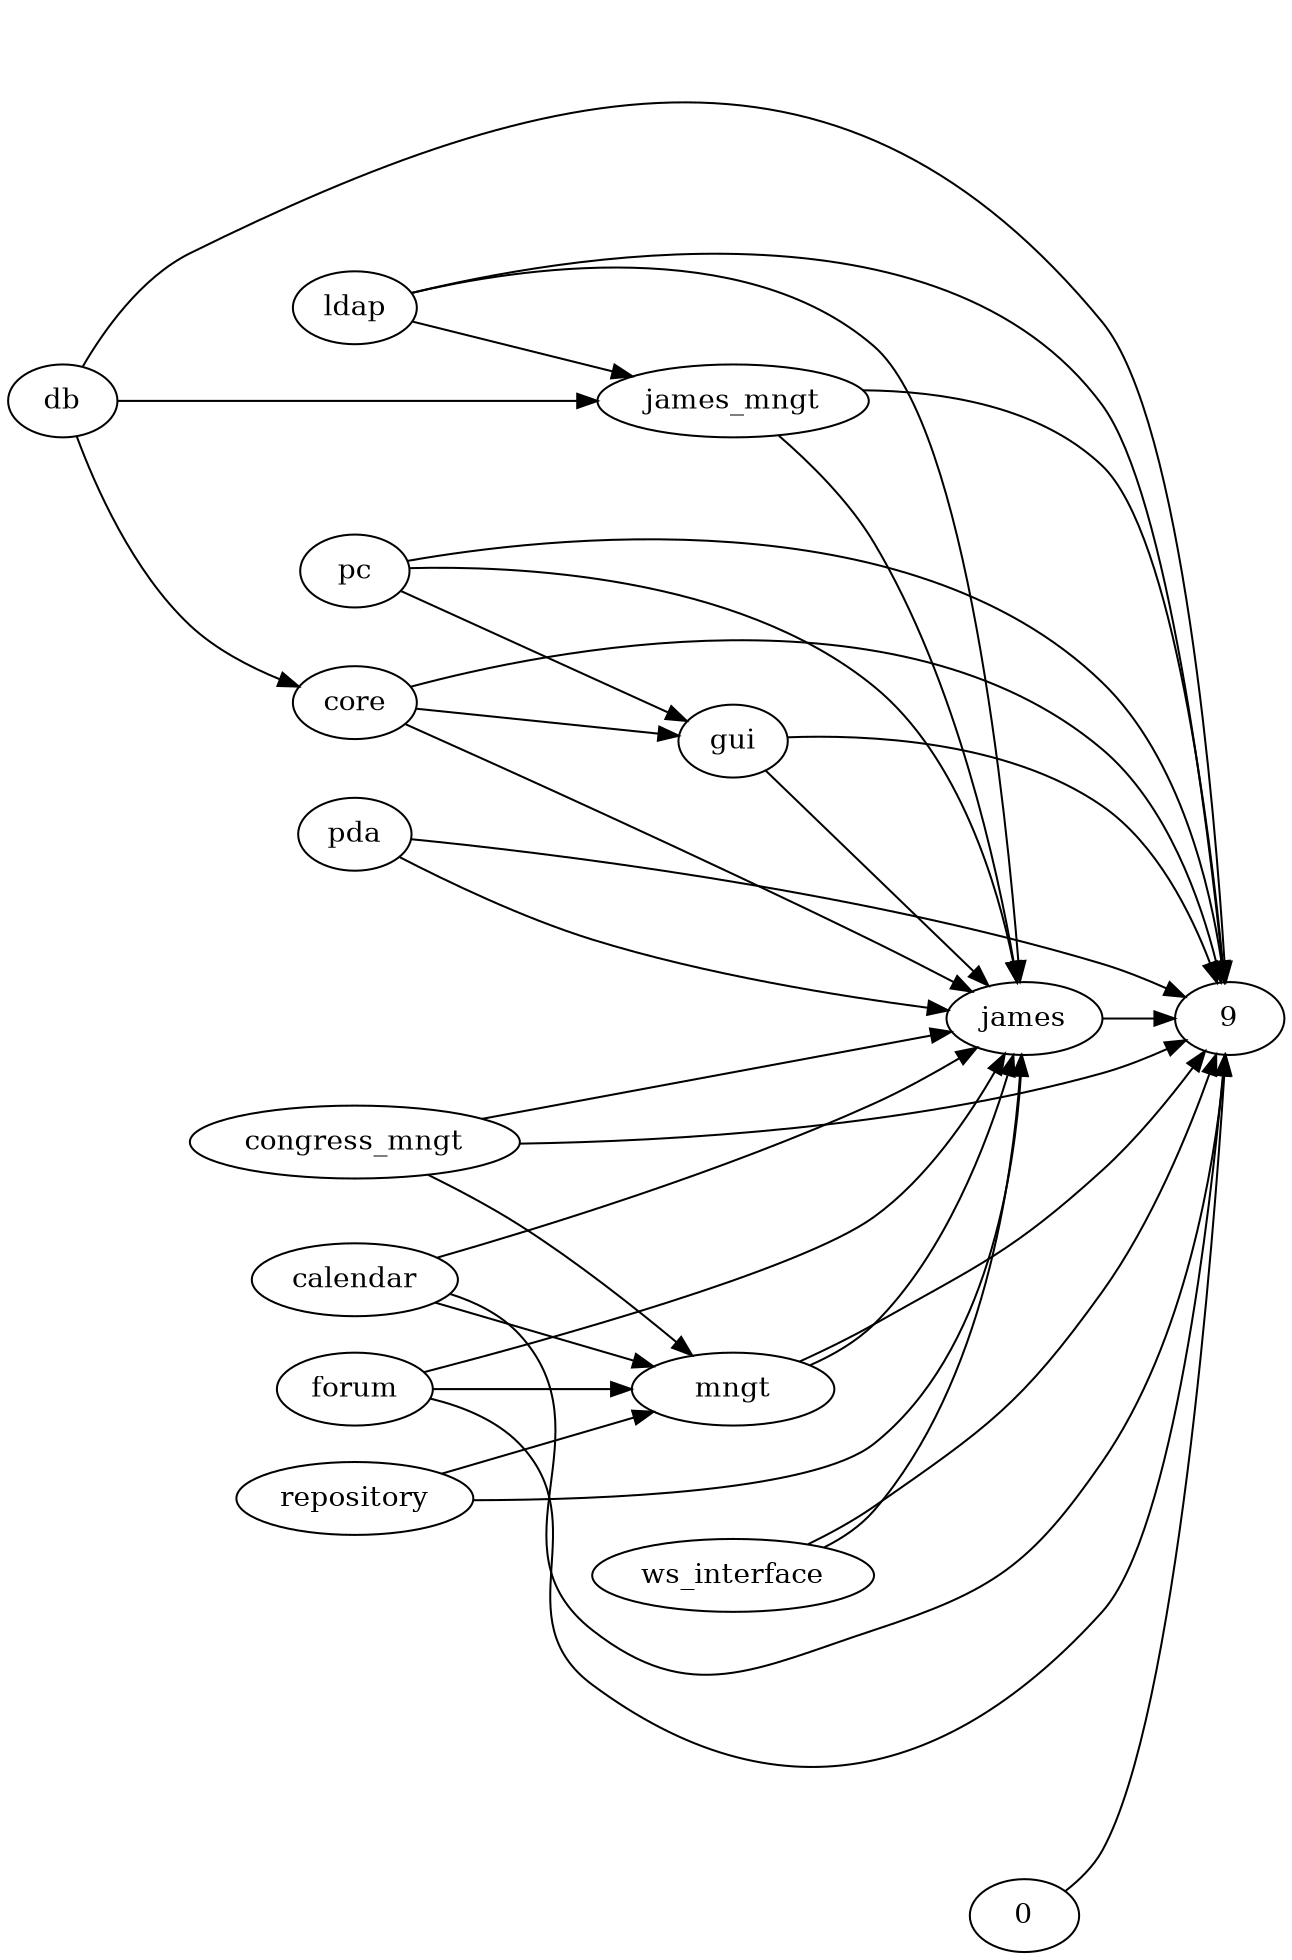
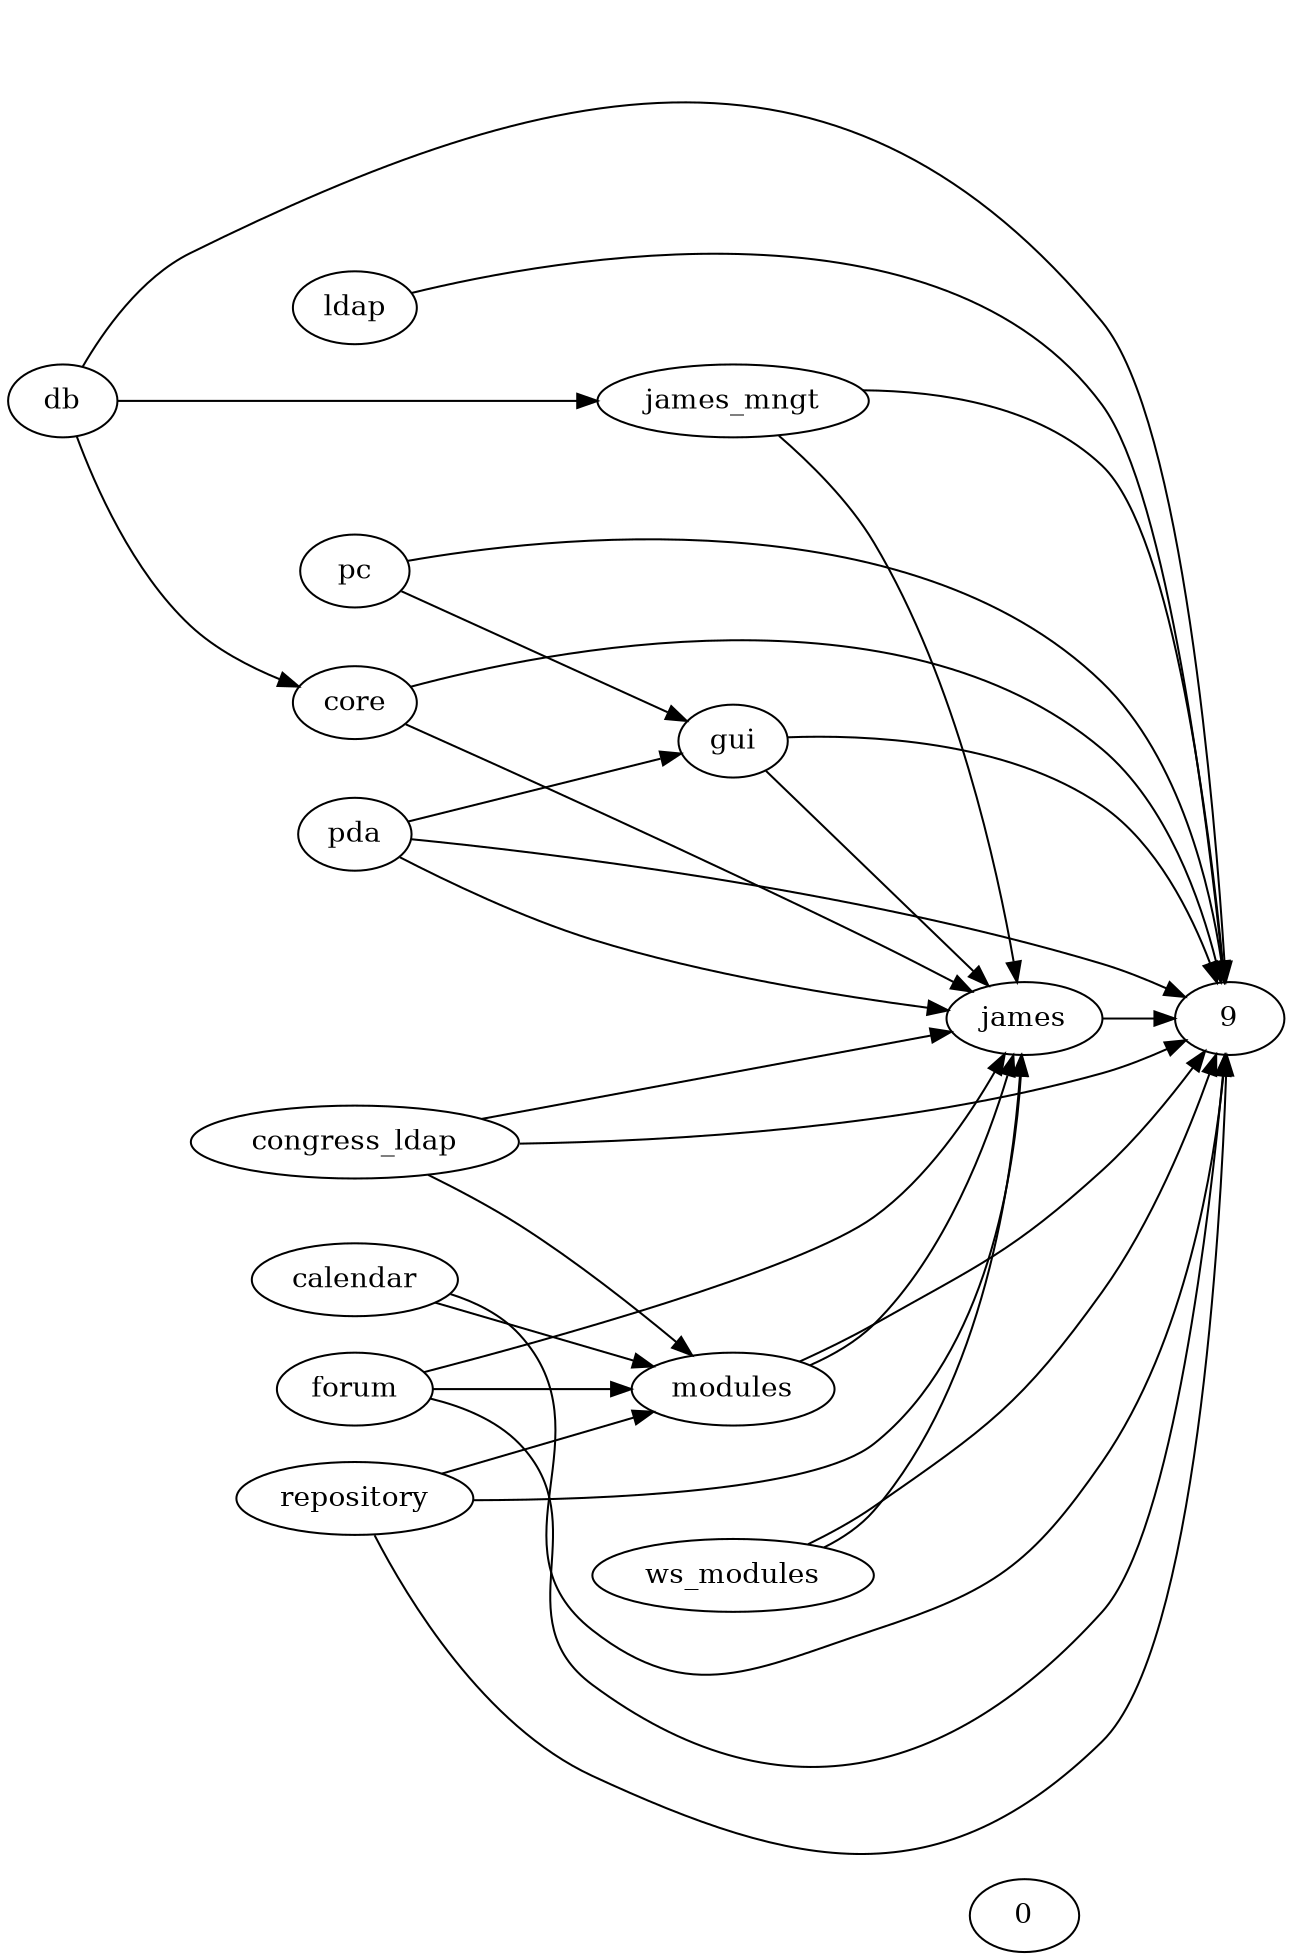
(513, 347) -> none
(916, 412) -> none
(764, 623) -> none
(537, 721) -> (522, 793)
(355, 1142) -> (355, 1142)
(704, 1172) -> none
(733, 1389) -> (733, 1389)
(1184, 1495) -> (1024, 1803)
(733, 1575) -> (733, 1575)
